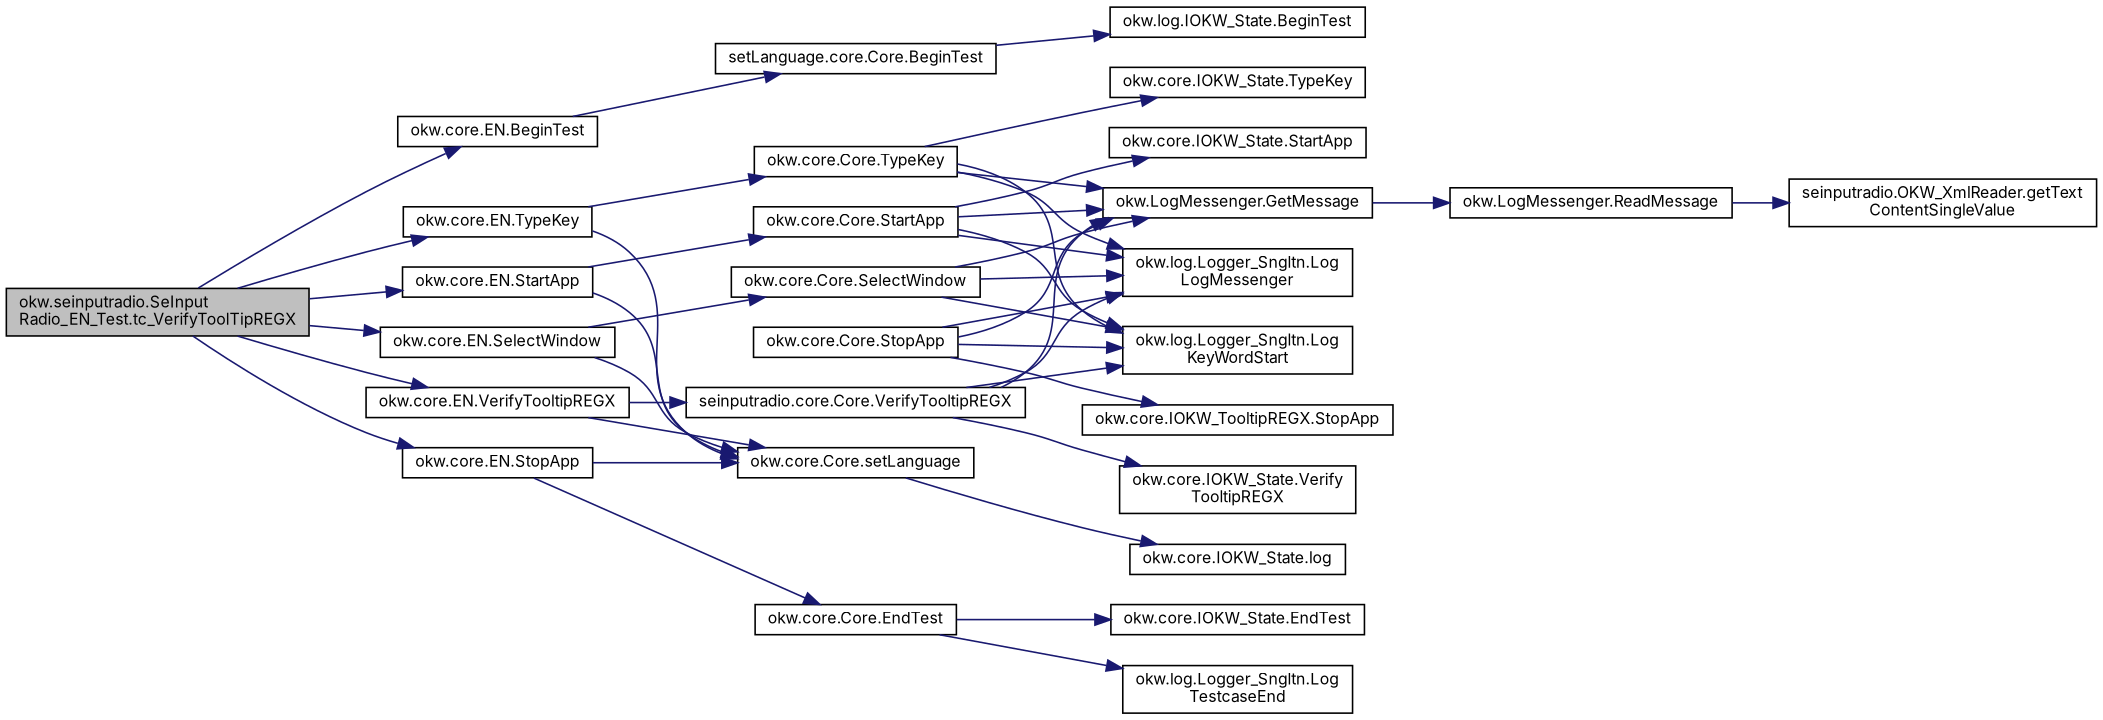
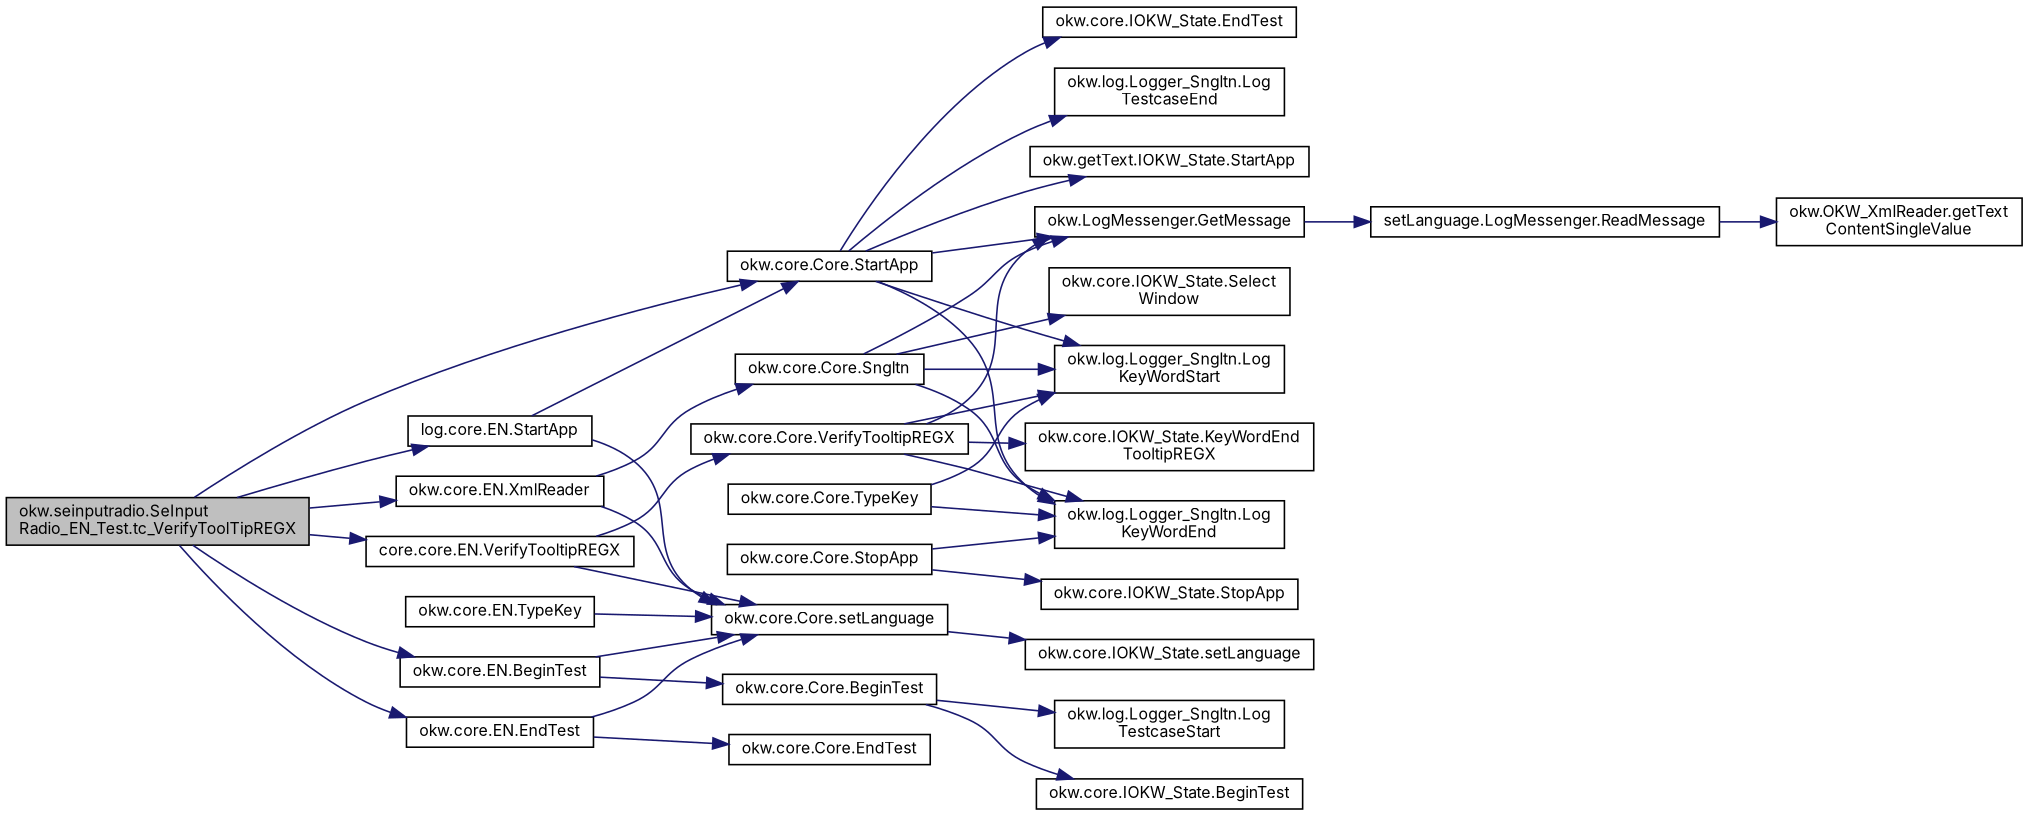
(1238, 22) -> (1170, 794)
(856, 59) -> (830, 689)
(1238, 82) -> none
(1238, 143) -> (1170, 162)
(1025, 180) -> none
(669, 193) -> none
(1591, 203) -> (1545, 222)
(1943, 203) -> (1899, 222)
(324, 263) -> (457, 366)
(1238, 273) -> (1170, 525)
(498, 282) -> (500, 431)
(856, 282) -> (830, 369)
none -> (1170, 292)
(1042, 297) -> none
(498, 342) -> (500, 491)
(1032, 346) -> none
(498, 403) -> (500, 551)
(856, 403) -> (830, 439)
(1238, 420) -> (1170, 594)
(498, 463) -> (500, 732)
(1238, 490) -> (1170, 447)
(1238, 559) -> (1170, 654)
(1026, 620) -> (929, 133)
none -> (657, 647)
(1023, 650) -> (945, 178)
none -> (1170, 724)
